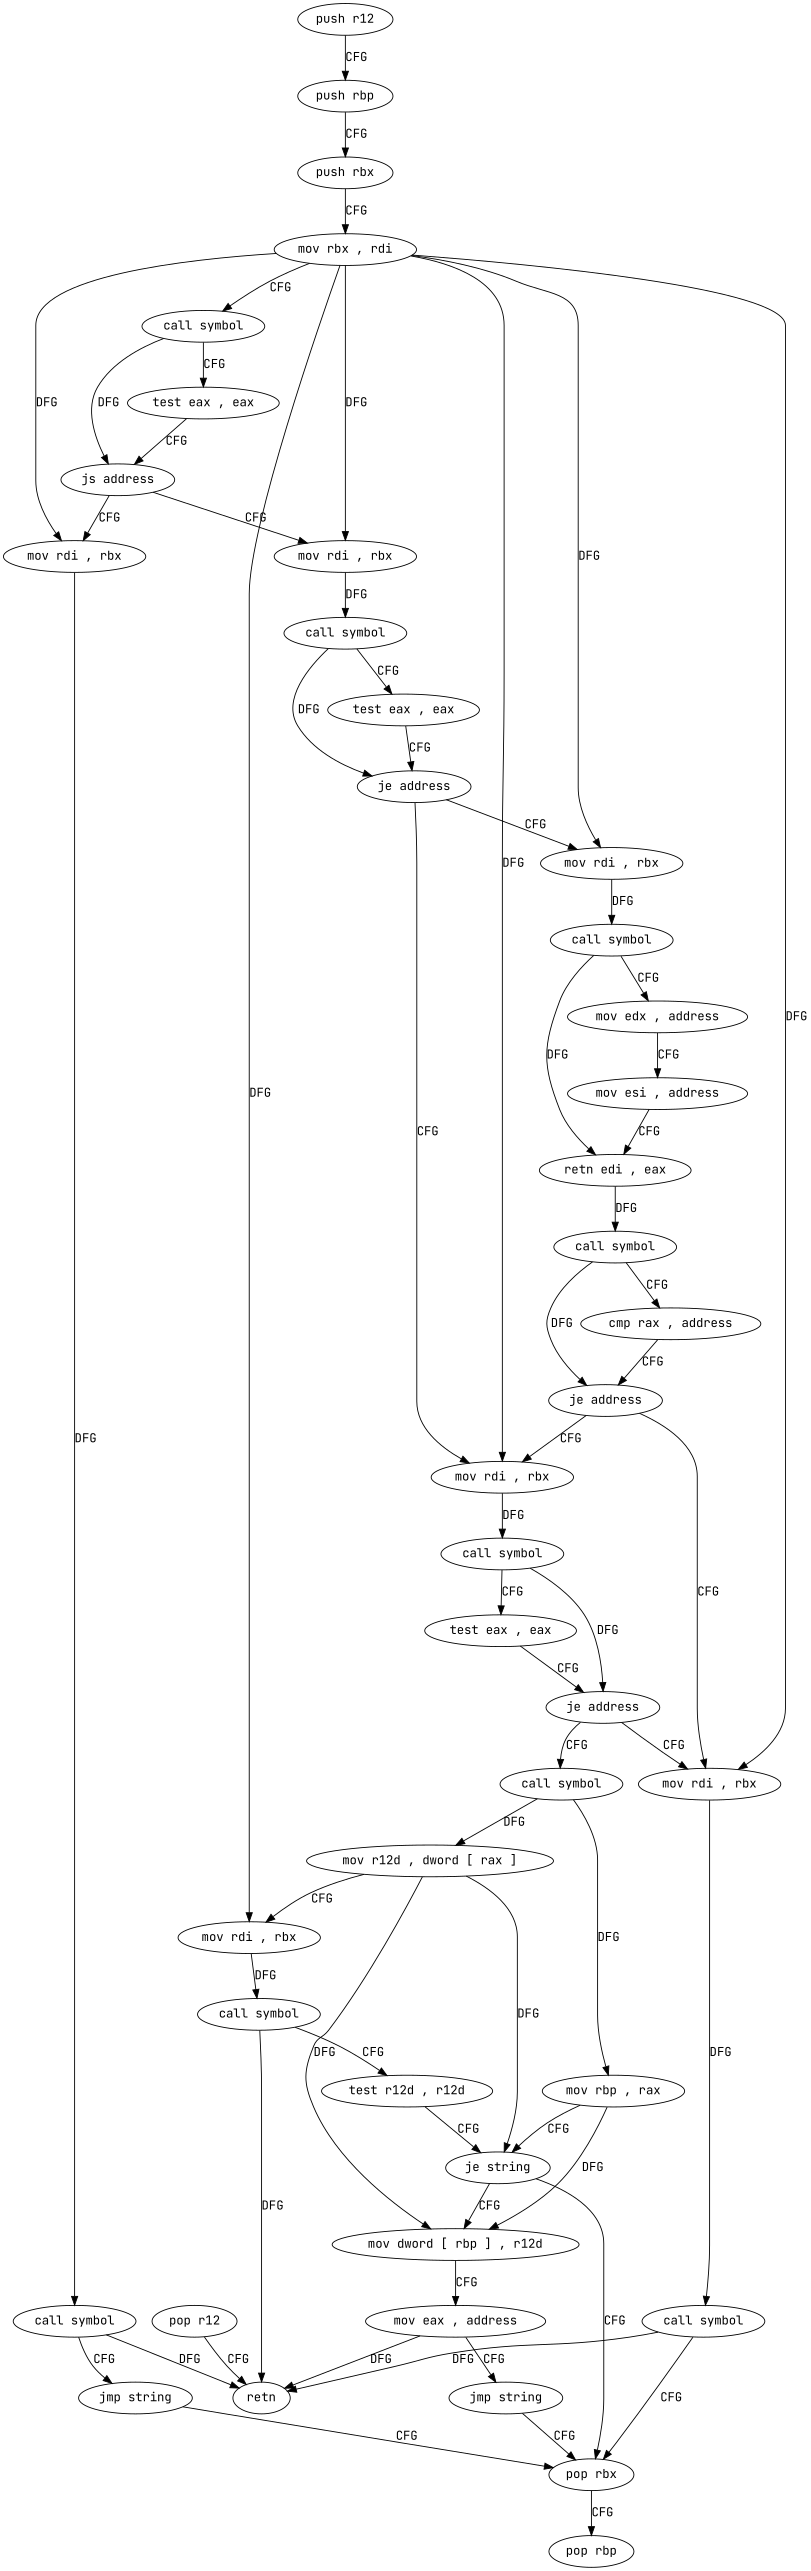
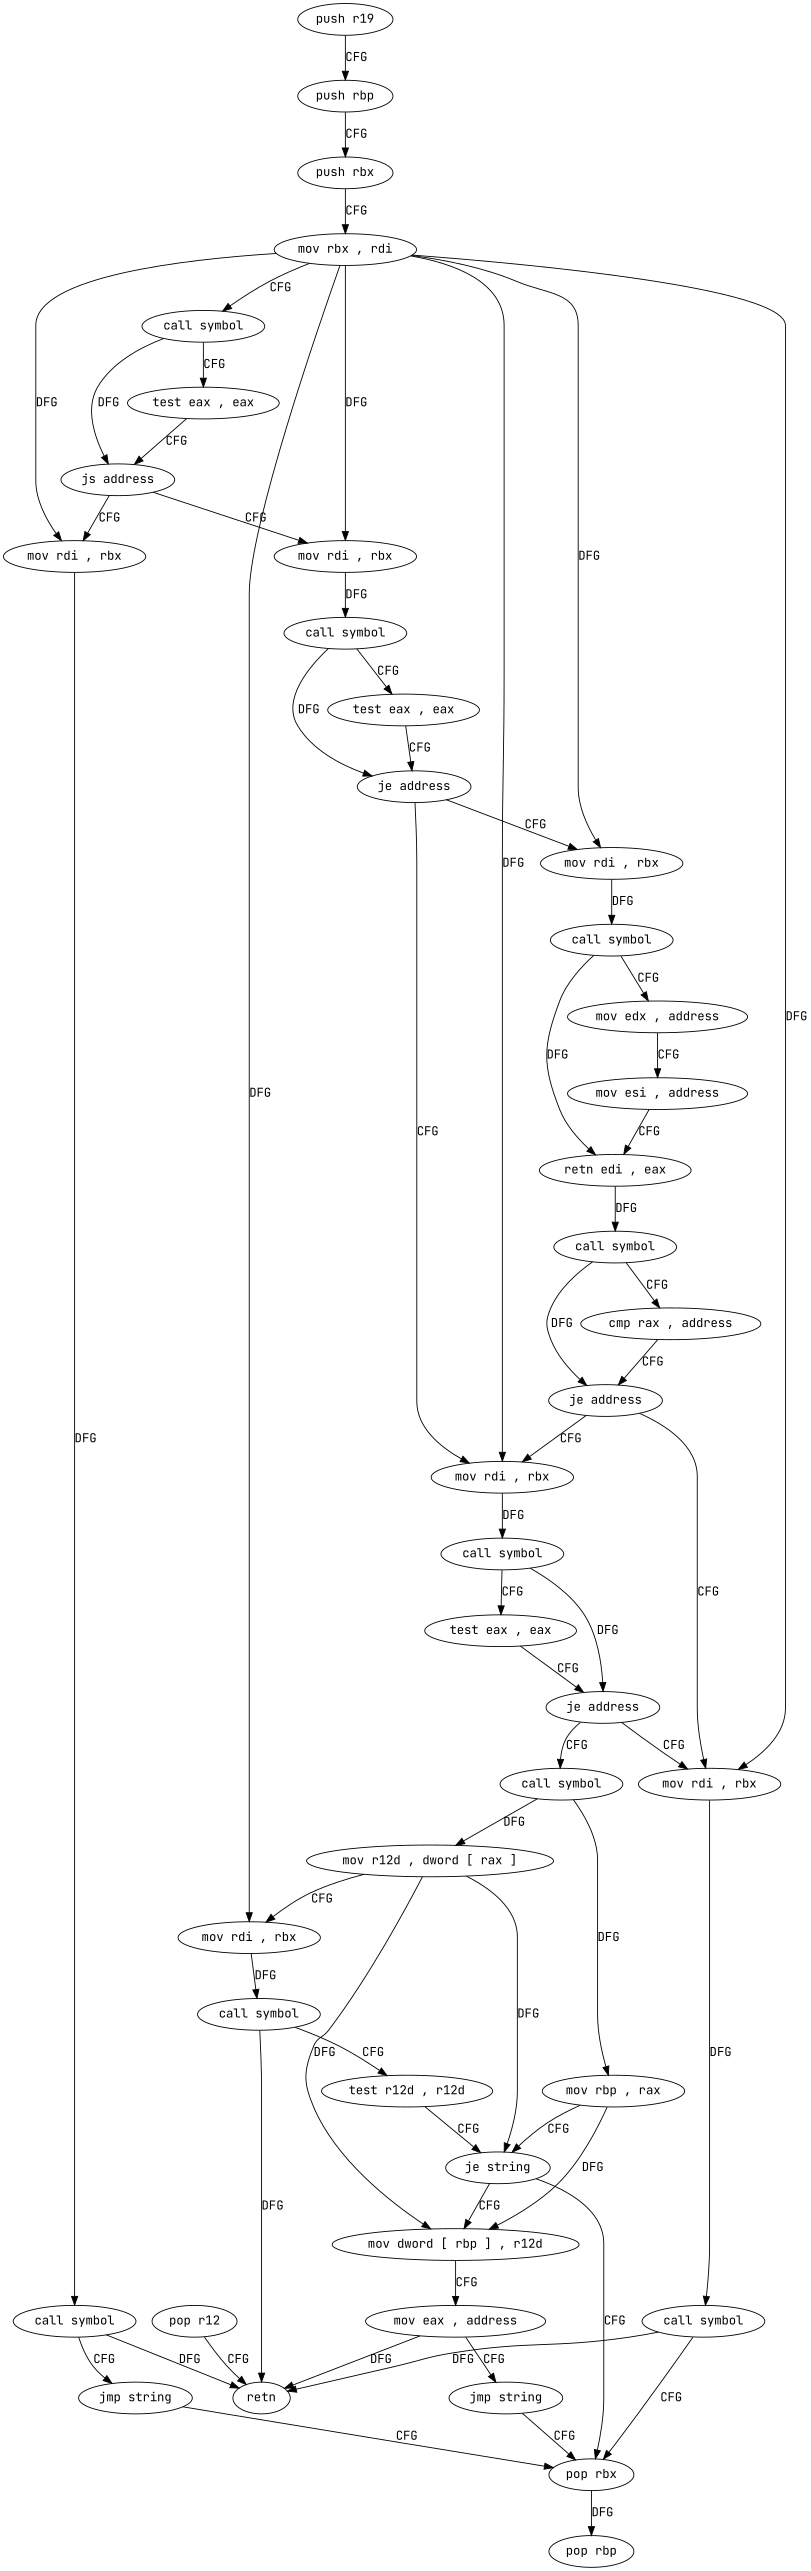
(345, 19) -> (345, 19)
(602, 2513) -> (602, 2513)
